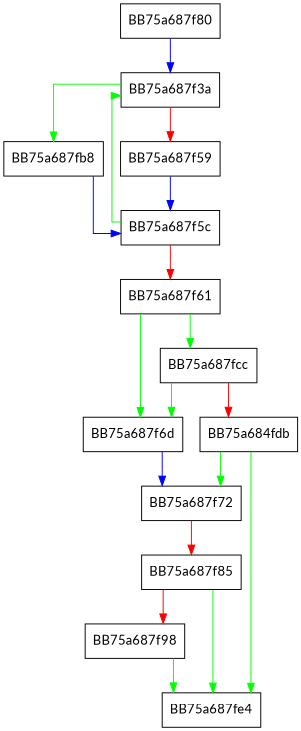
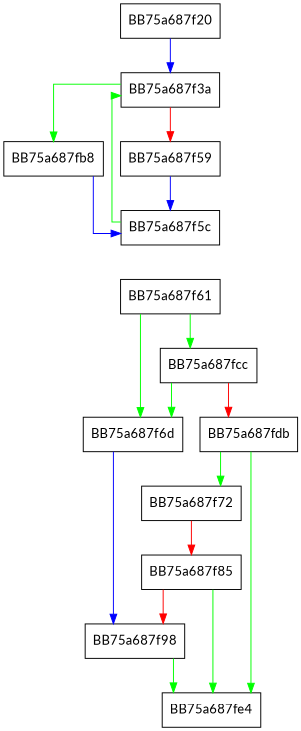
(170, 21) -> (170, 21)
(170, 257) -> none
(249, 434) -> (249, 434)
(162, 464) -> (113, 533)
